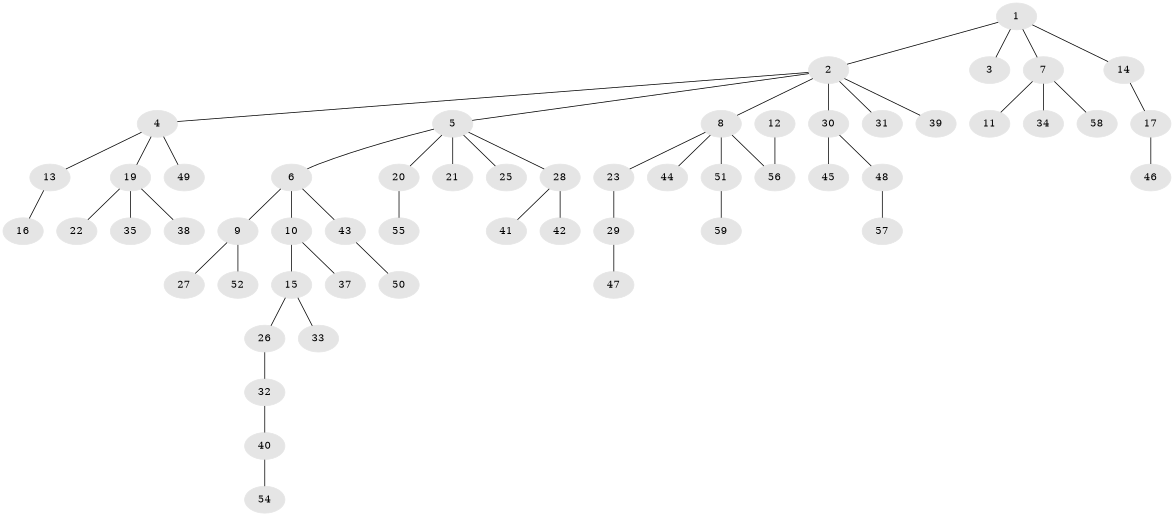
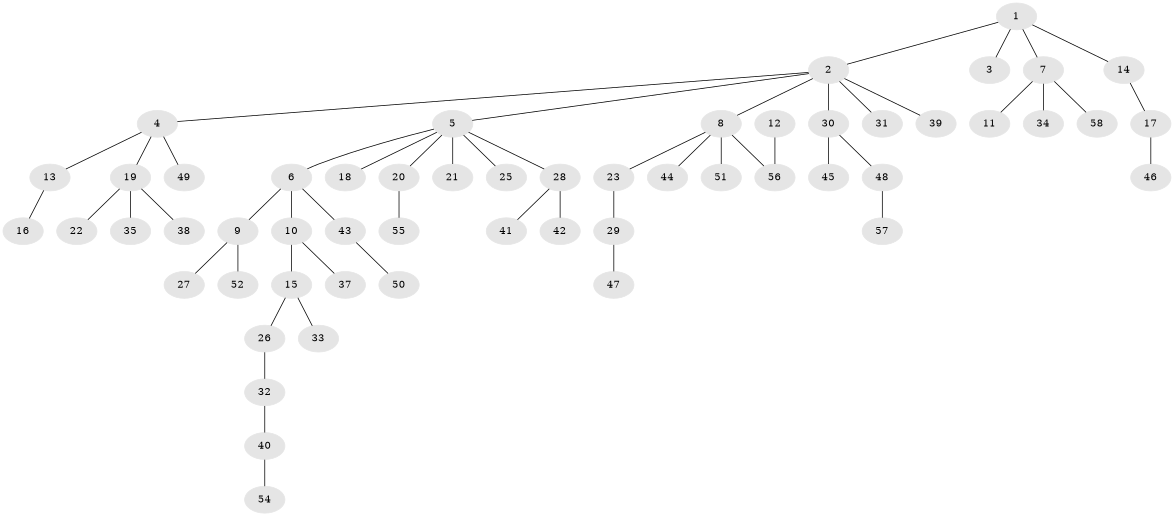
none -> (345, 178)
(721, 231) -> none
